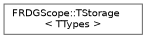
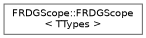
(73, 19) -> (73, 19)
